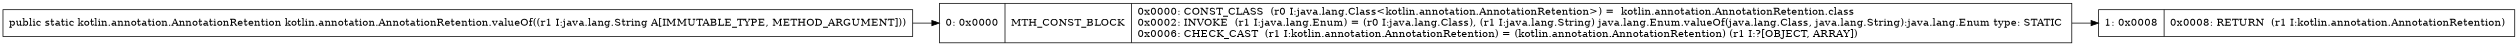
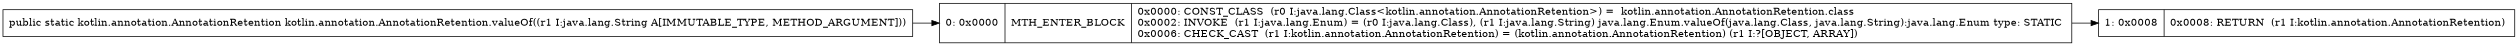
(1068, 23) -> (1068, 23)
